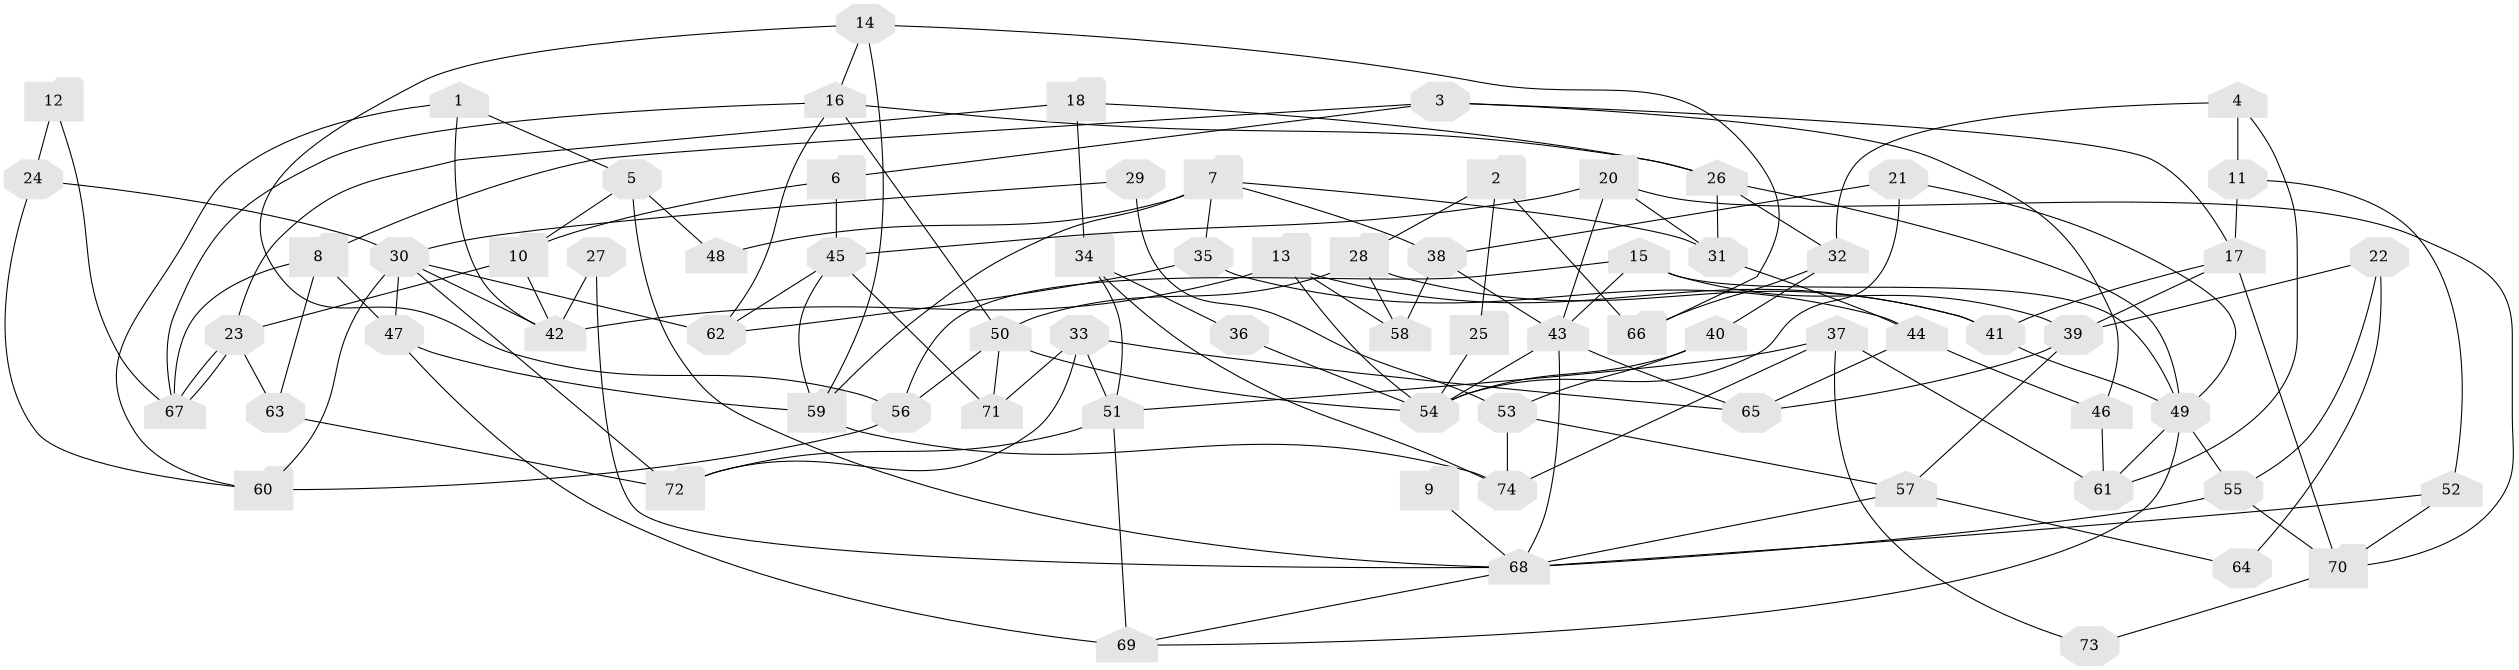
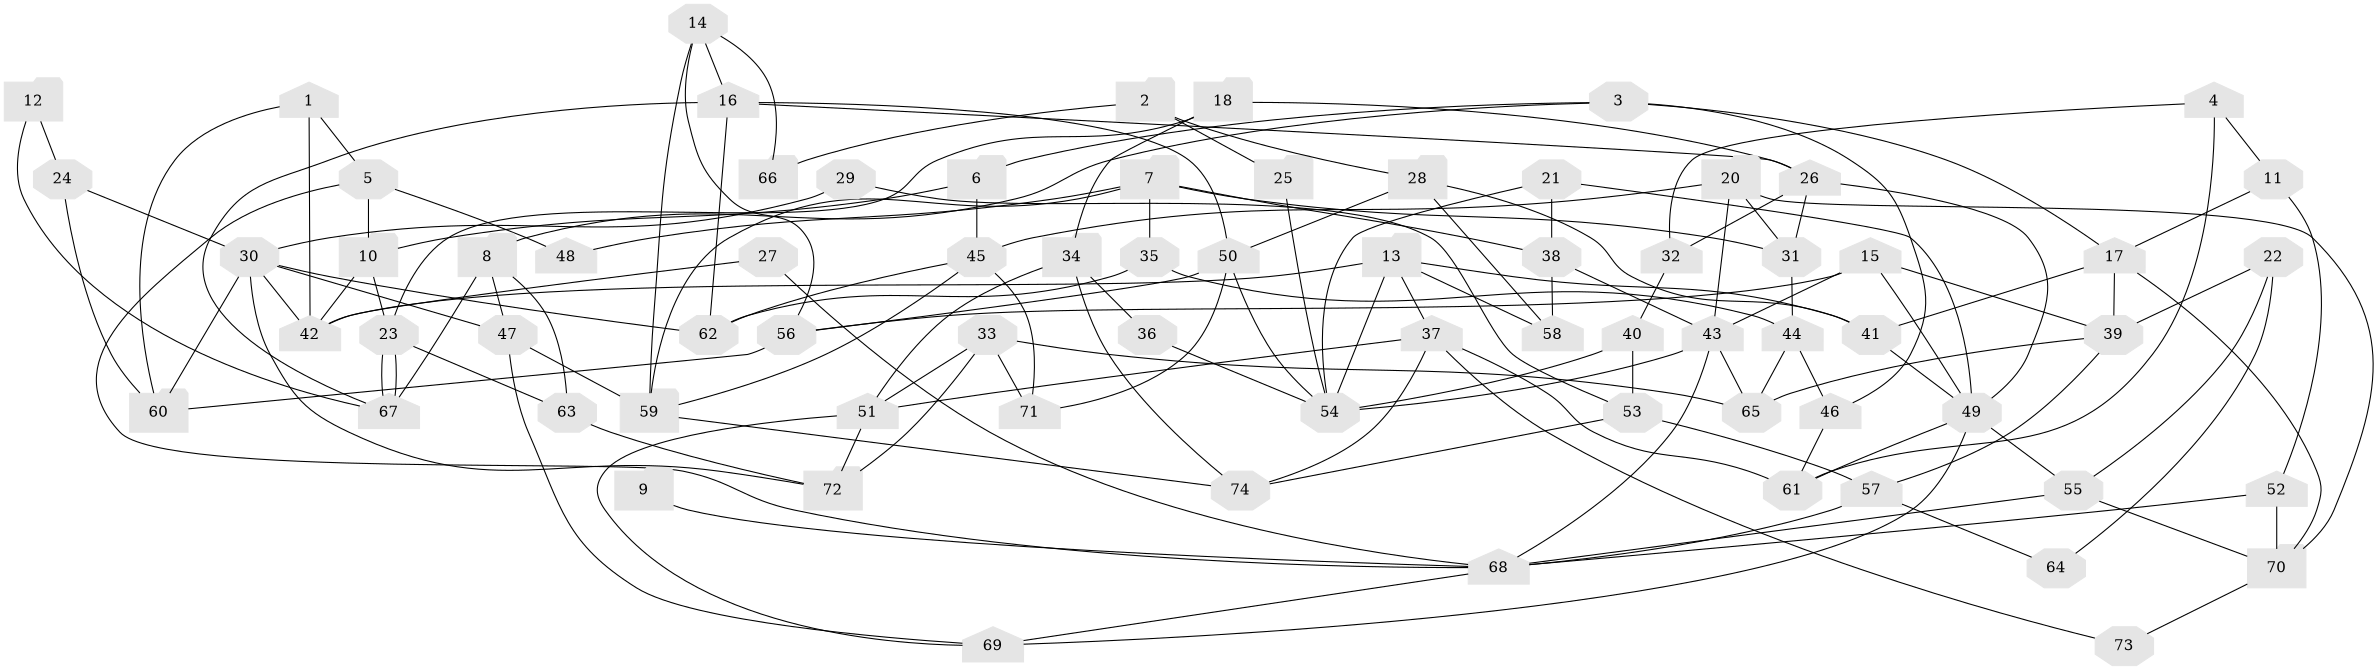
none -> (1411, 294)
(1737, 295) -> none
